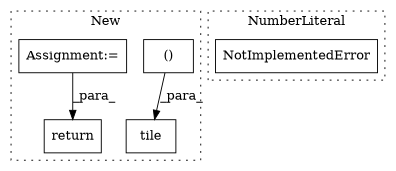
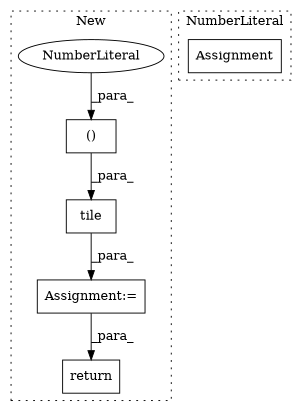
none -> (91, 56)
(297, 56) -> (235, 56)
none -> (91, 252)
